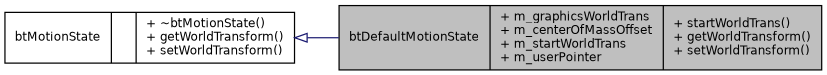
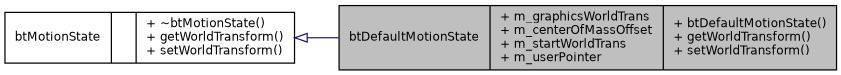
(732, 24) -> (750, 24)
